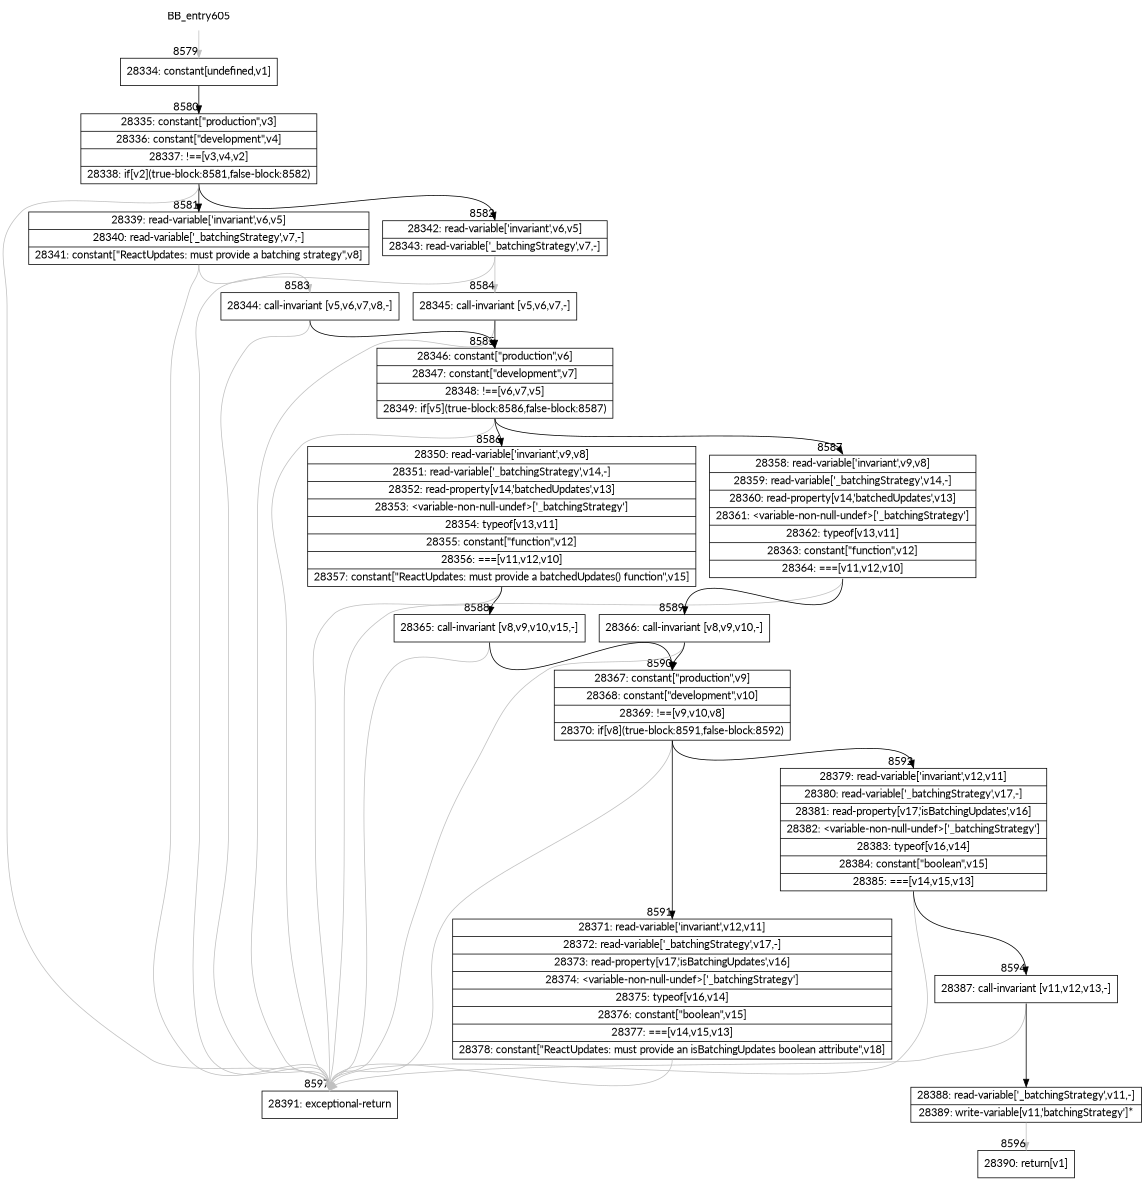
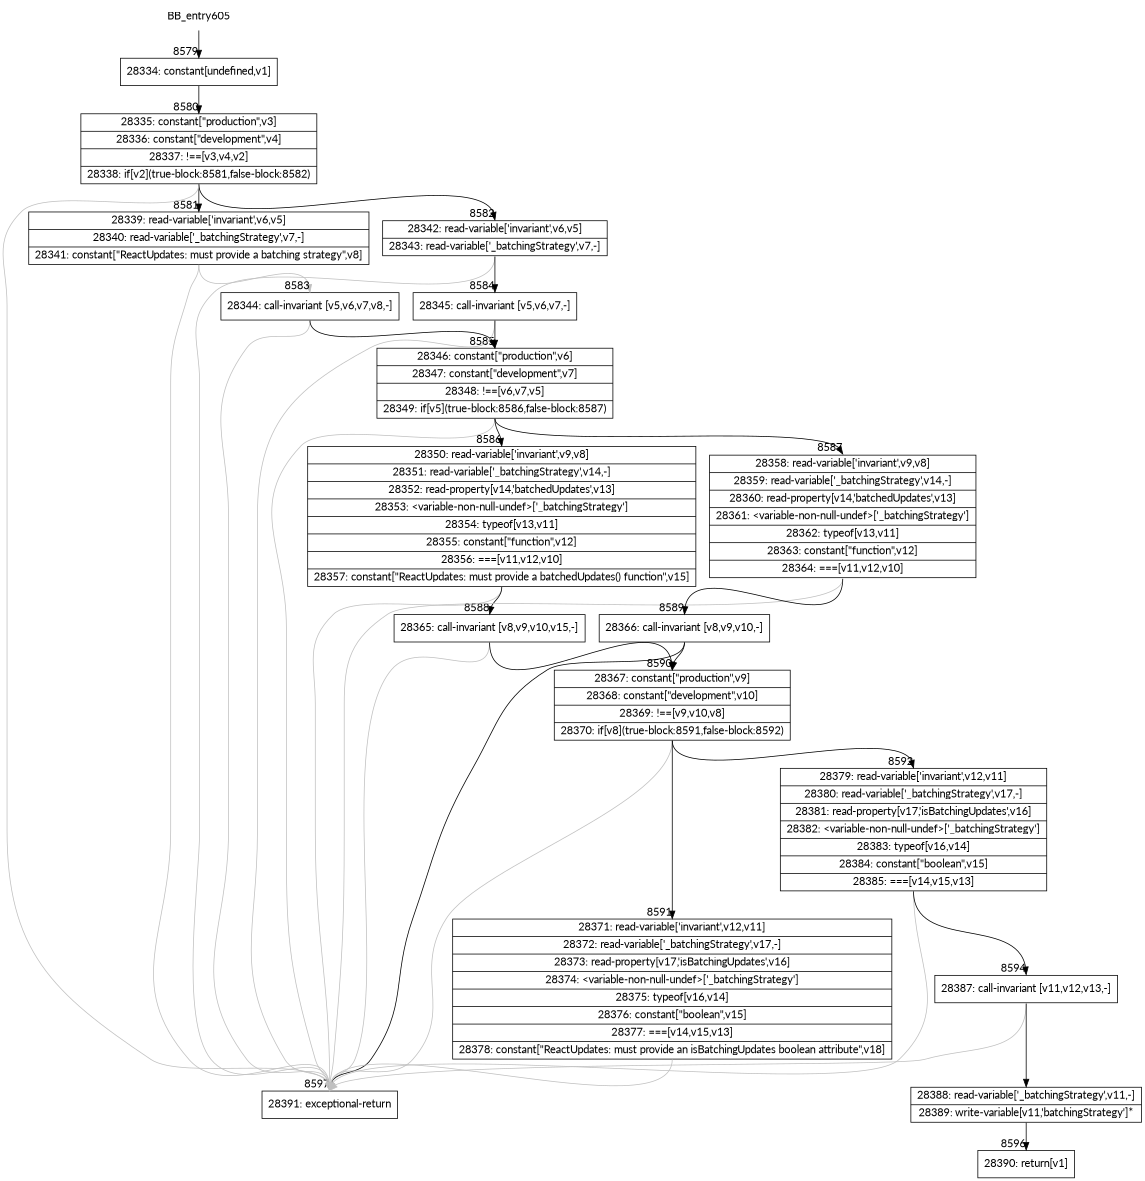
(199, 40) -> (199, 40)
(495, 270) -> (495, 270)
(453, 807) -> (453, 807)
(1026, 1132) -> (1026, 1132)
